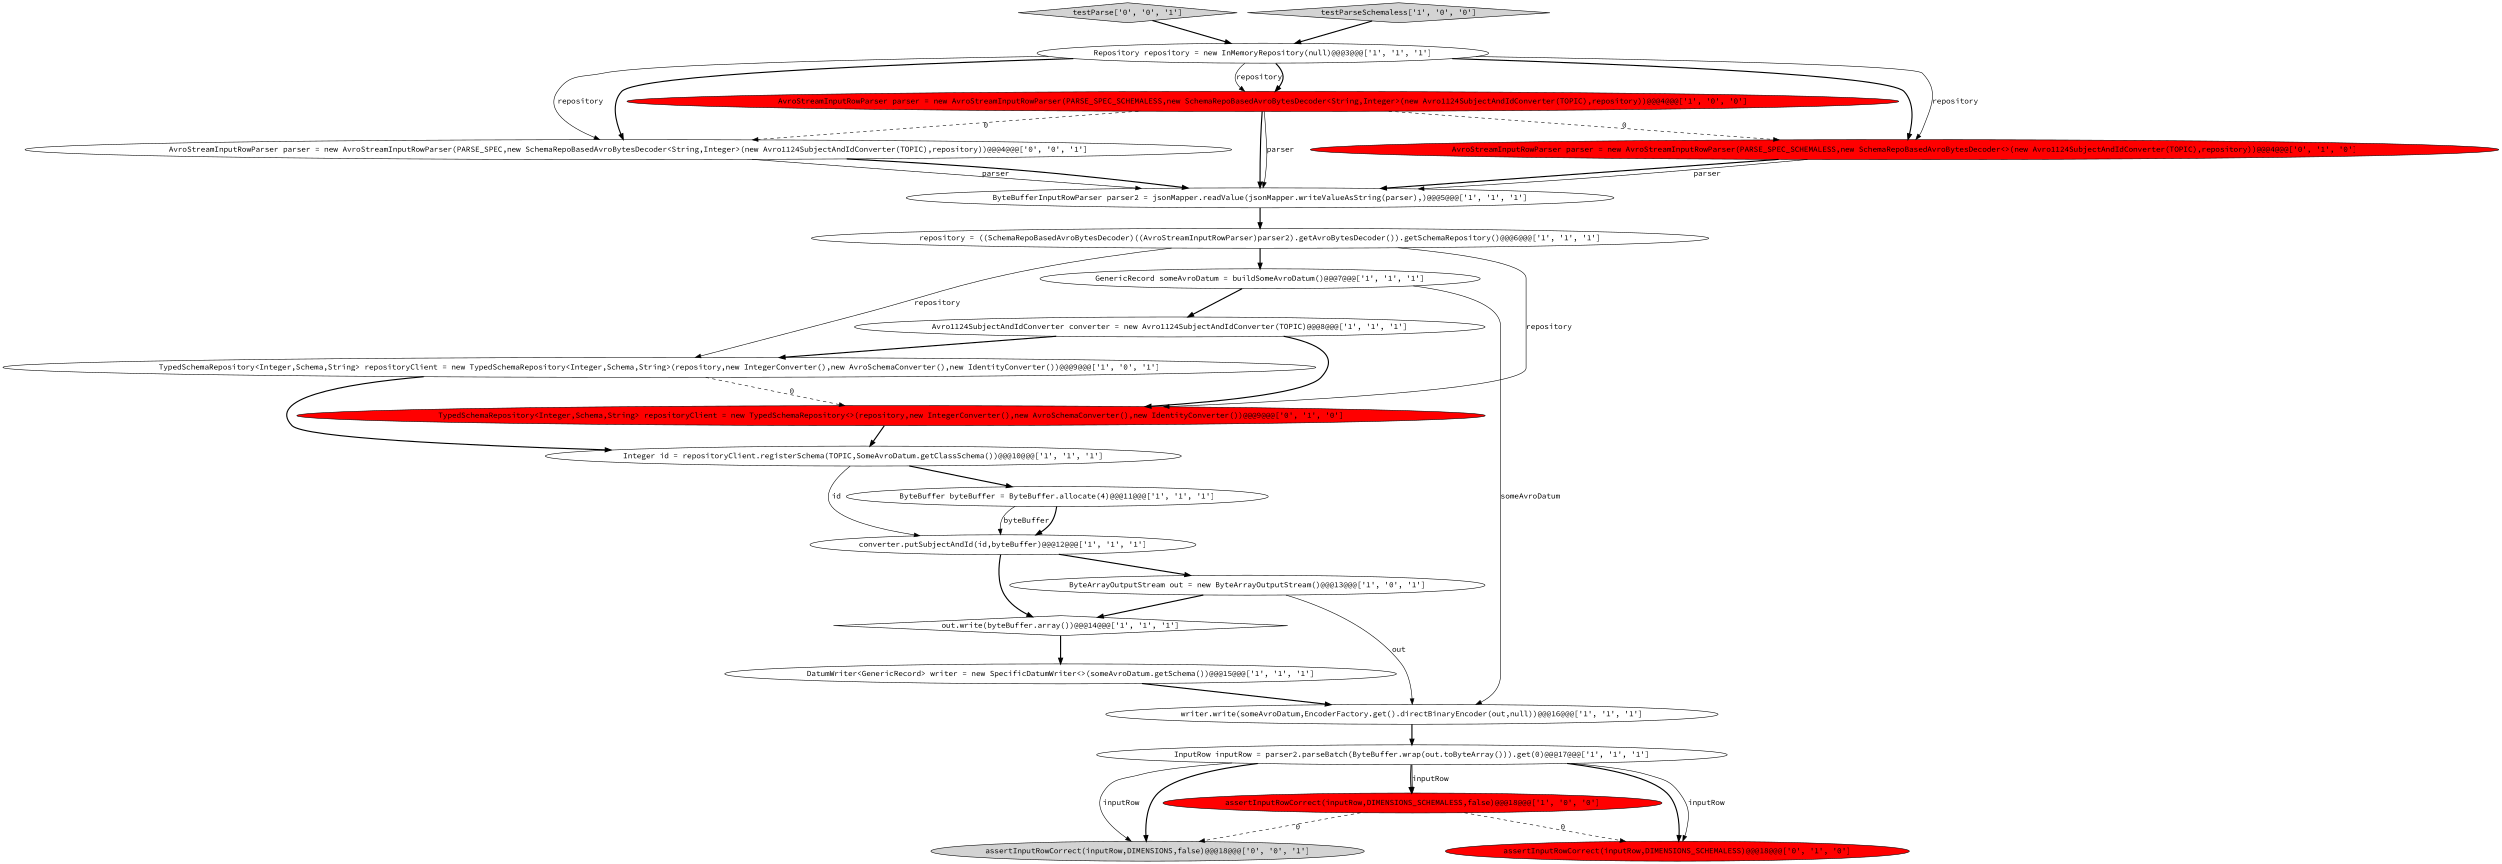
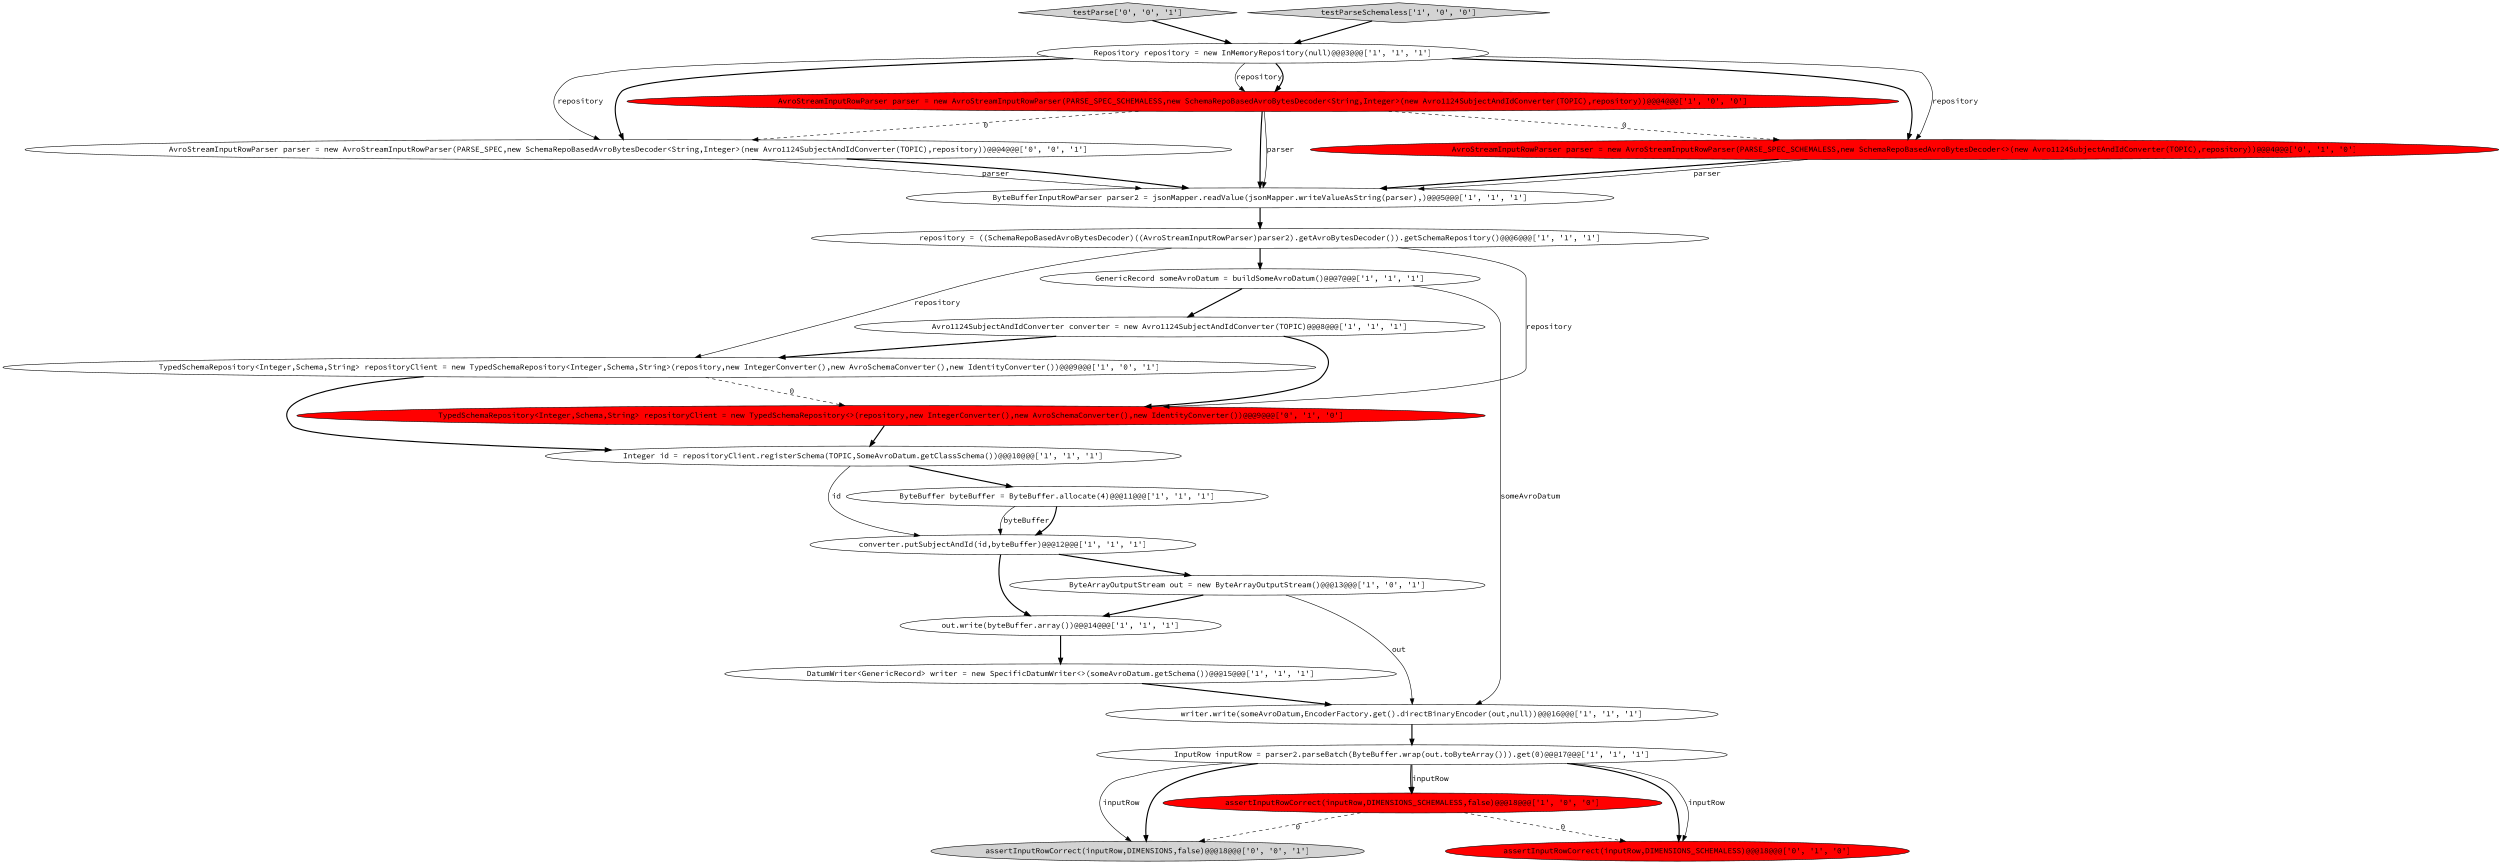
(1061, 626) -> (1061, 626)
